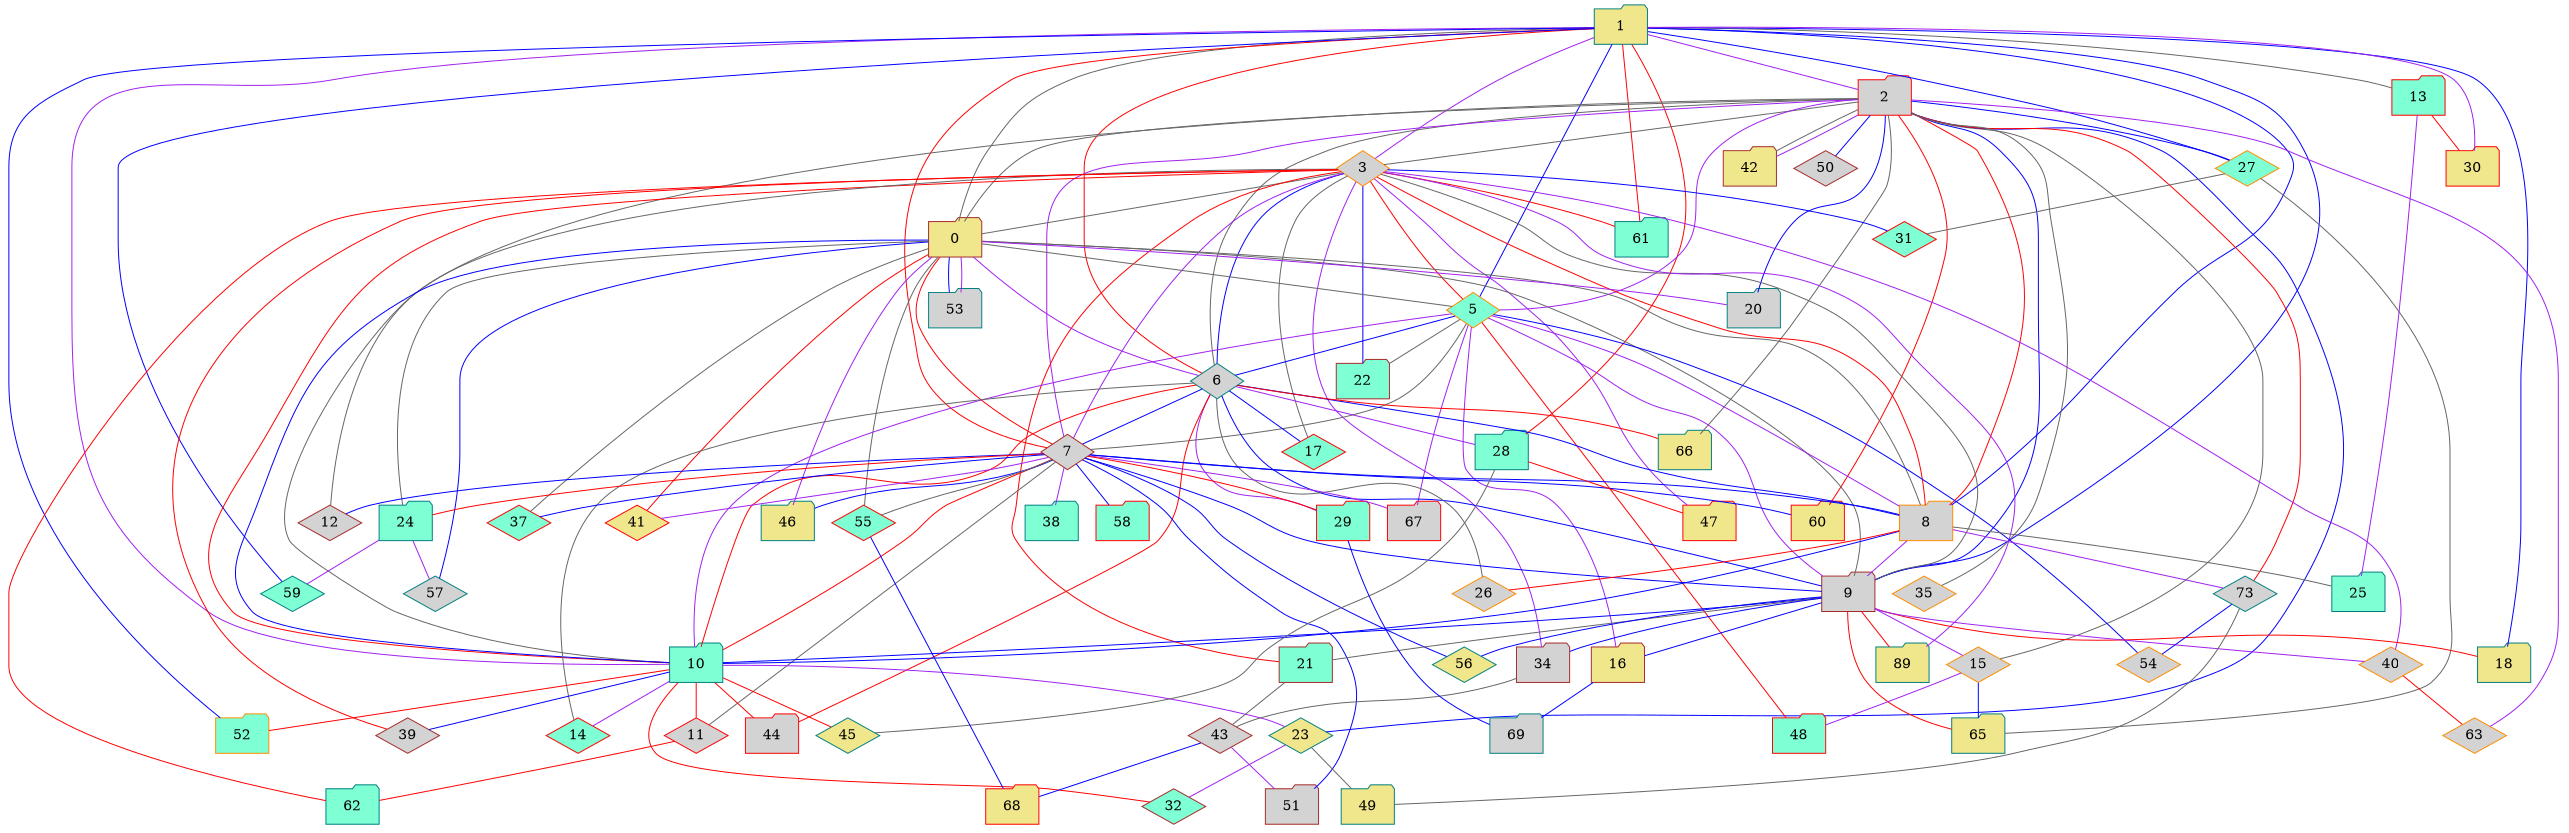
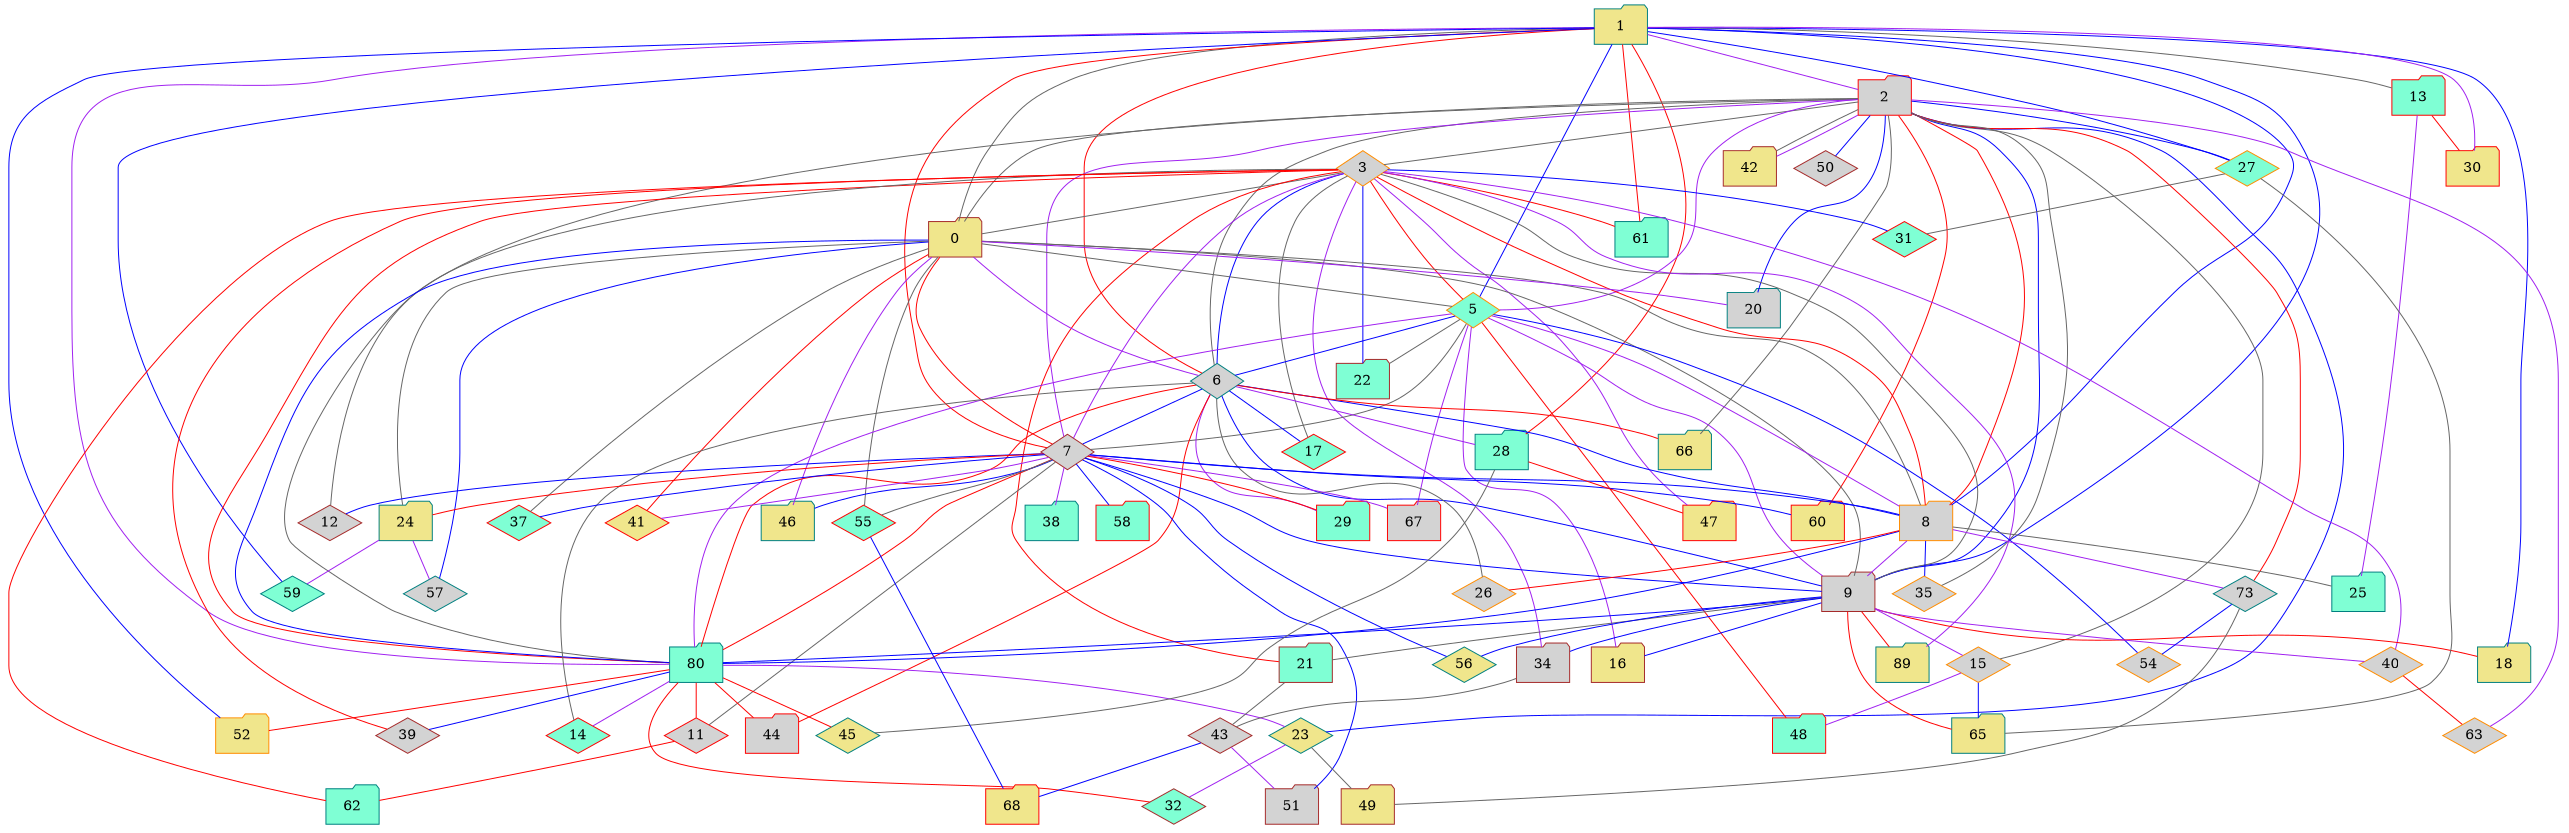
(1480, 90) -> none
(955, 310) -> none
(406, 523) -> (406, 523)
none -> (1925, 558)
(696, 665) -> (696, 665)
(242, 736) -> (242, 736)
(1516, 736) -> none
(1368, 806) -> (1368, 806)
